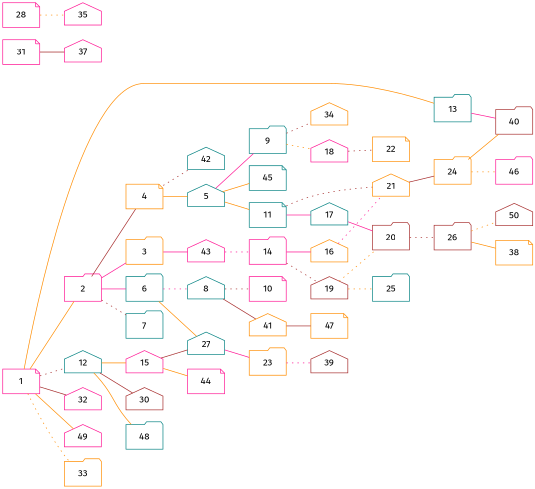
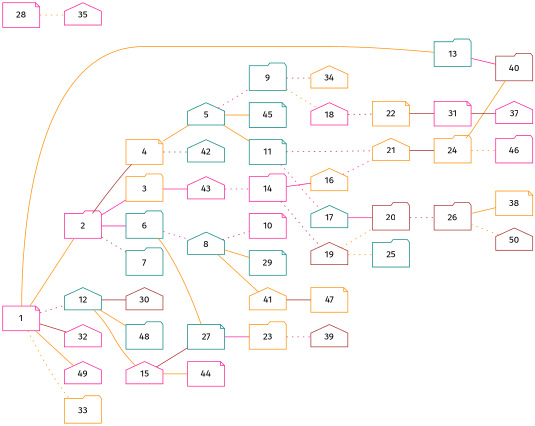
none -> (422, 114)
(235, 171) -> (234, 99)
(299, 215) -> (302, 189)
none -> (268, 263)
(239, 309) -> (238, 273)
(206, 344) -> (206, 337)
